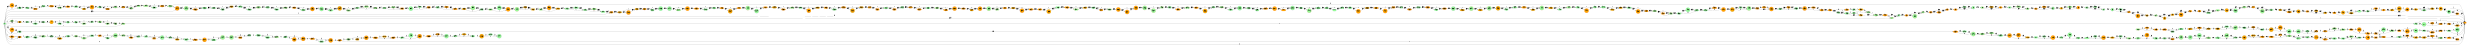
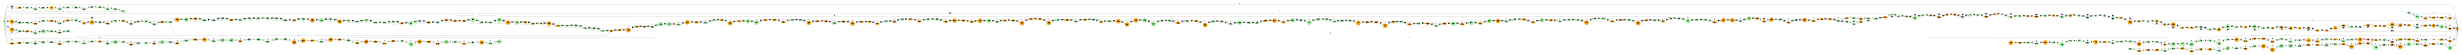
(2010, 36) -> none
(2343, 39) -> (2335, 39)
